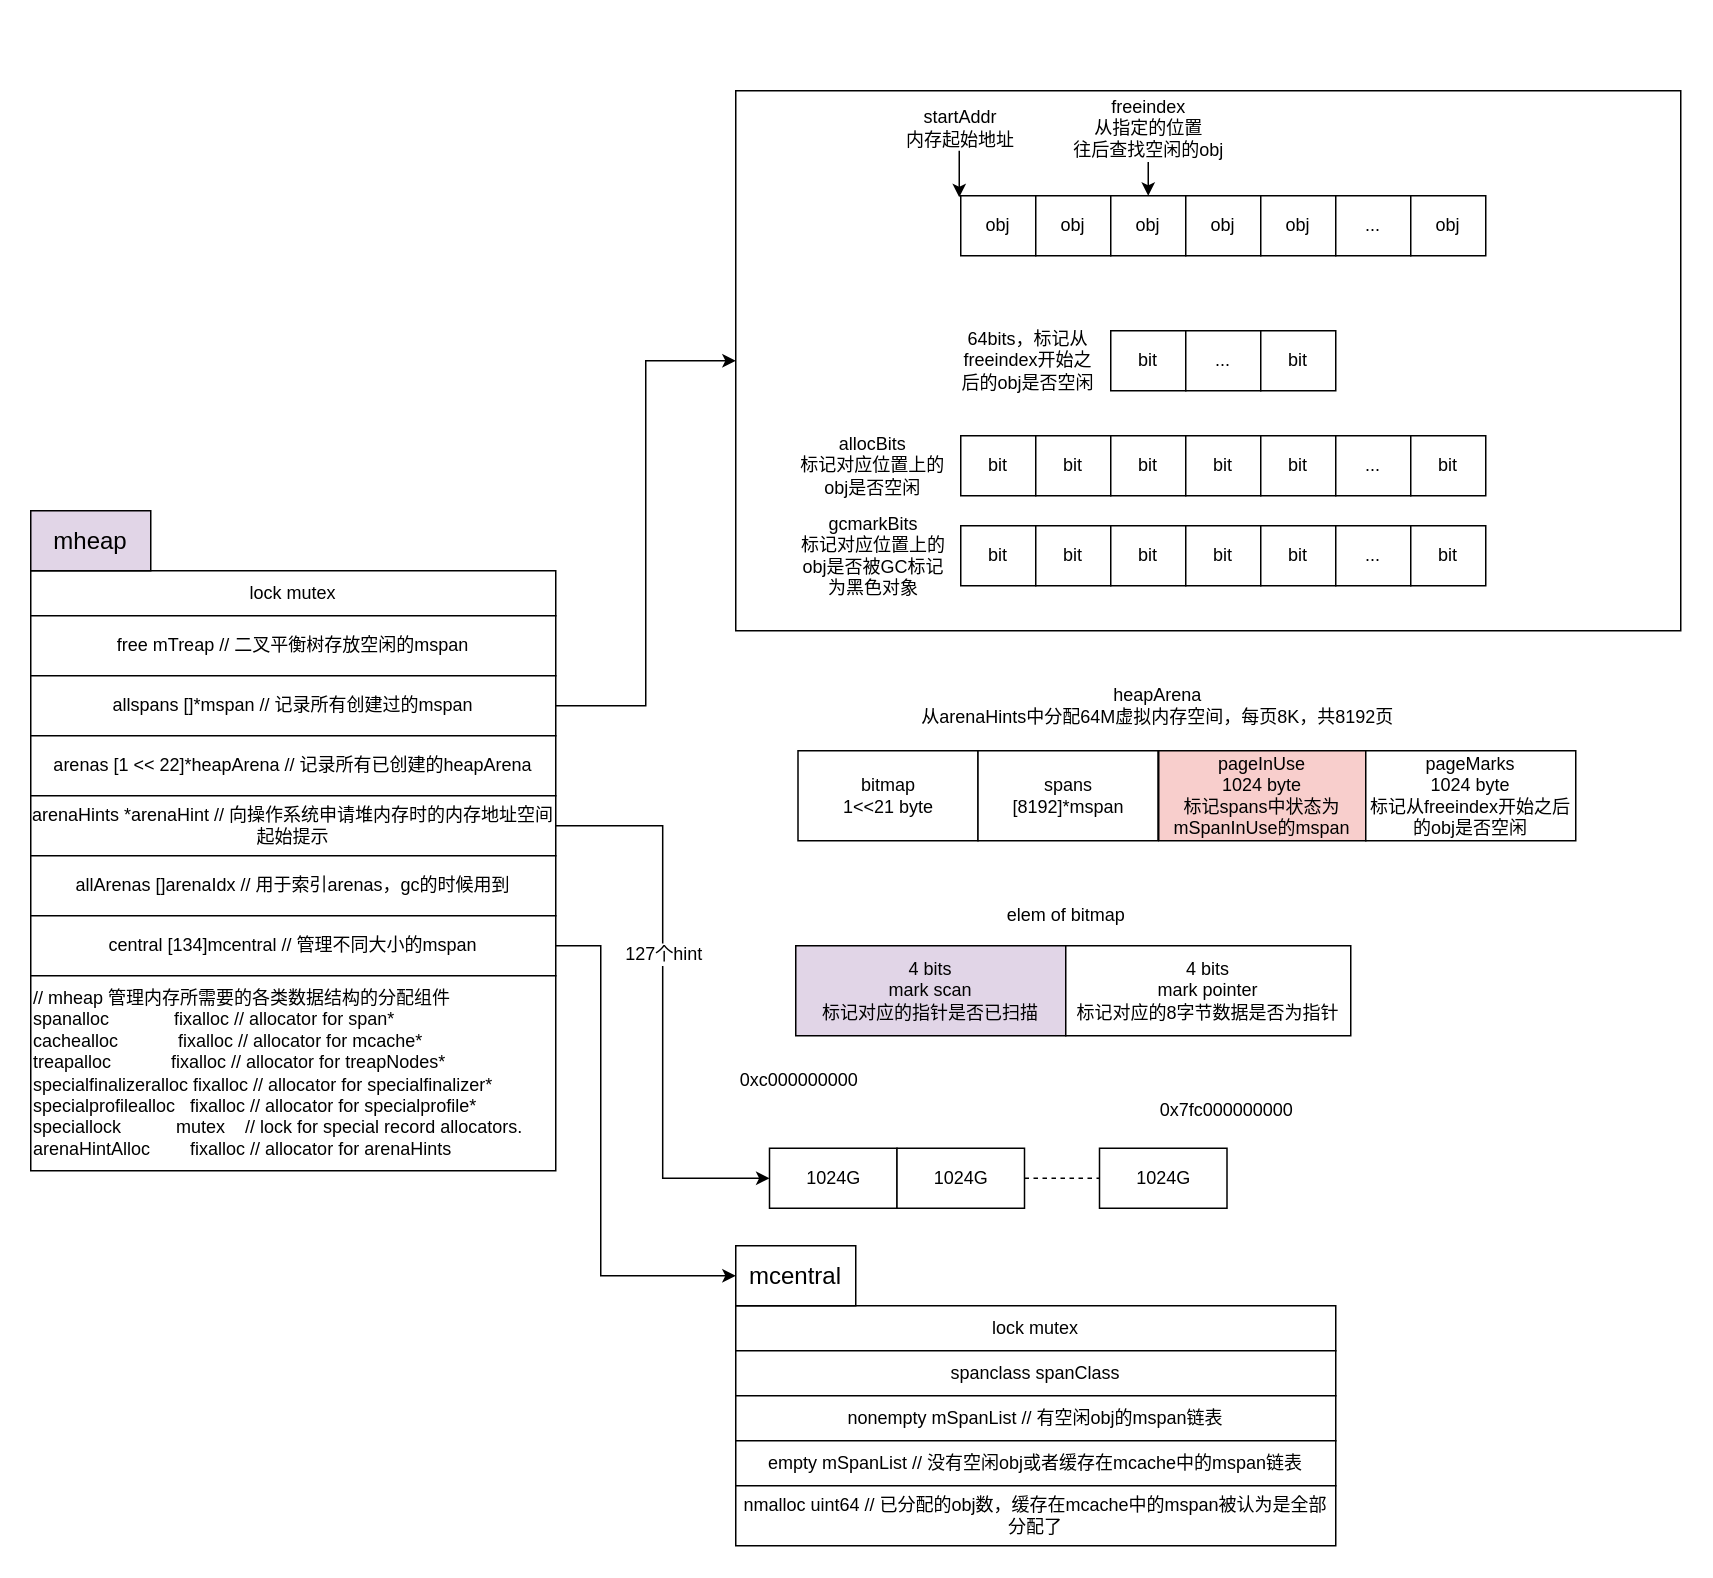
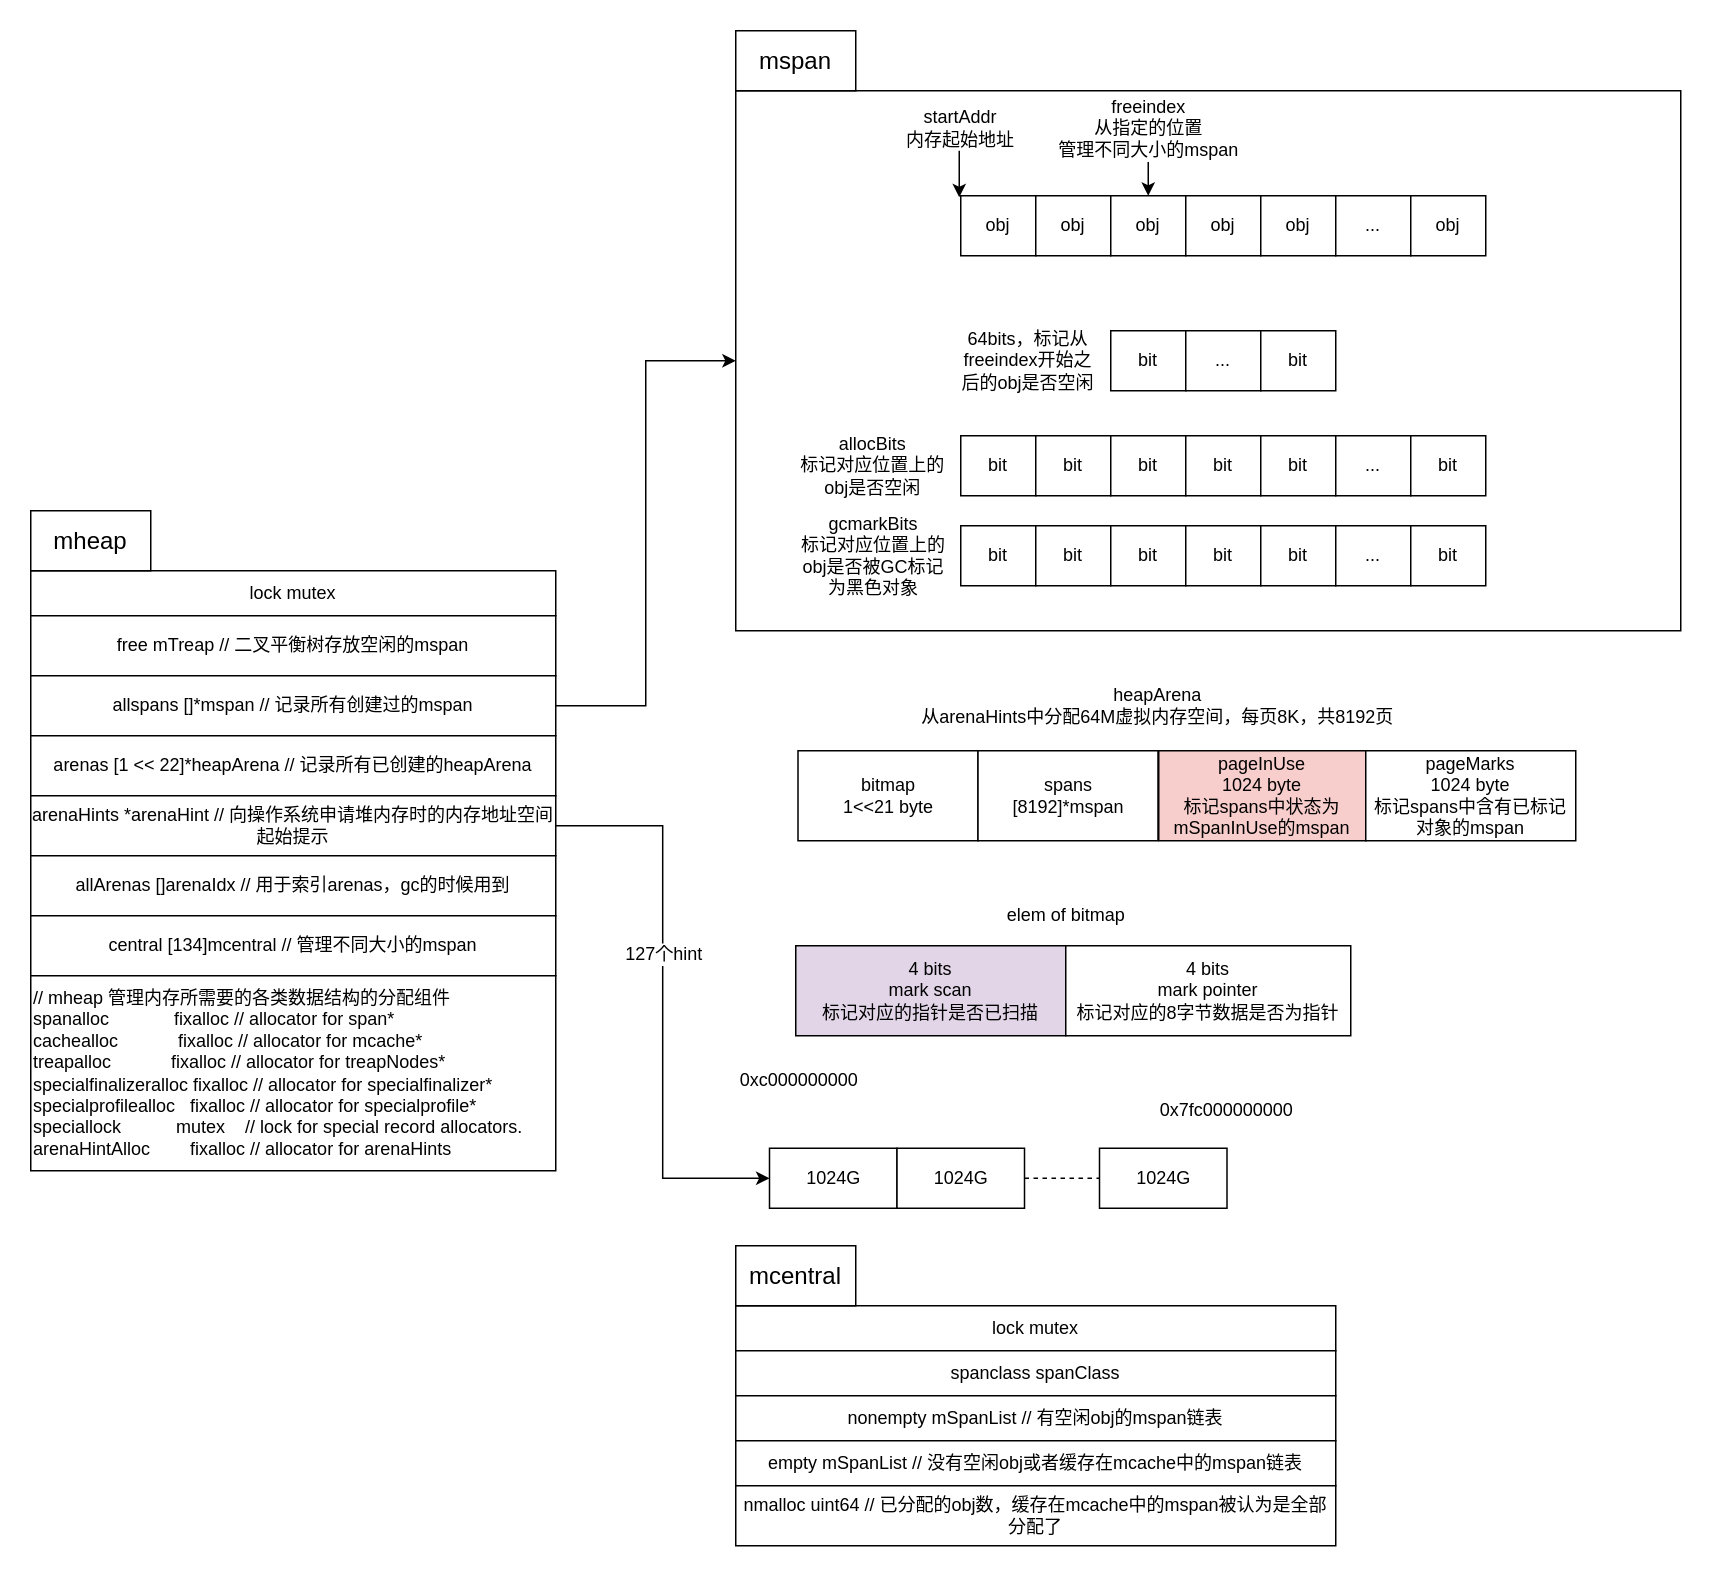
none -> (796, 61)
(1149, 128) -> (1149, 128)
(91, 541) -> (91, 541)
(1471, 796) -> (1471, 796)
(601, 1151) -> none
